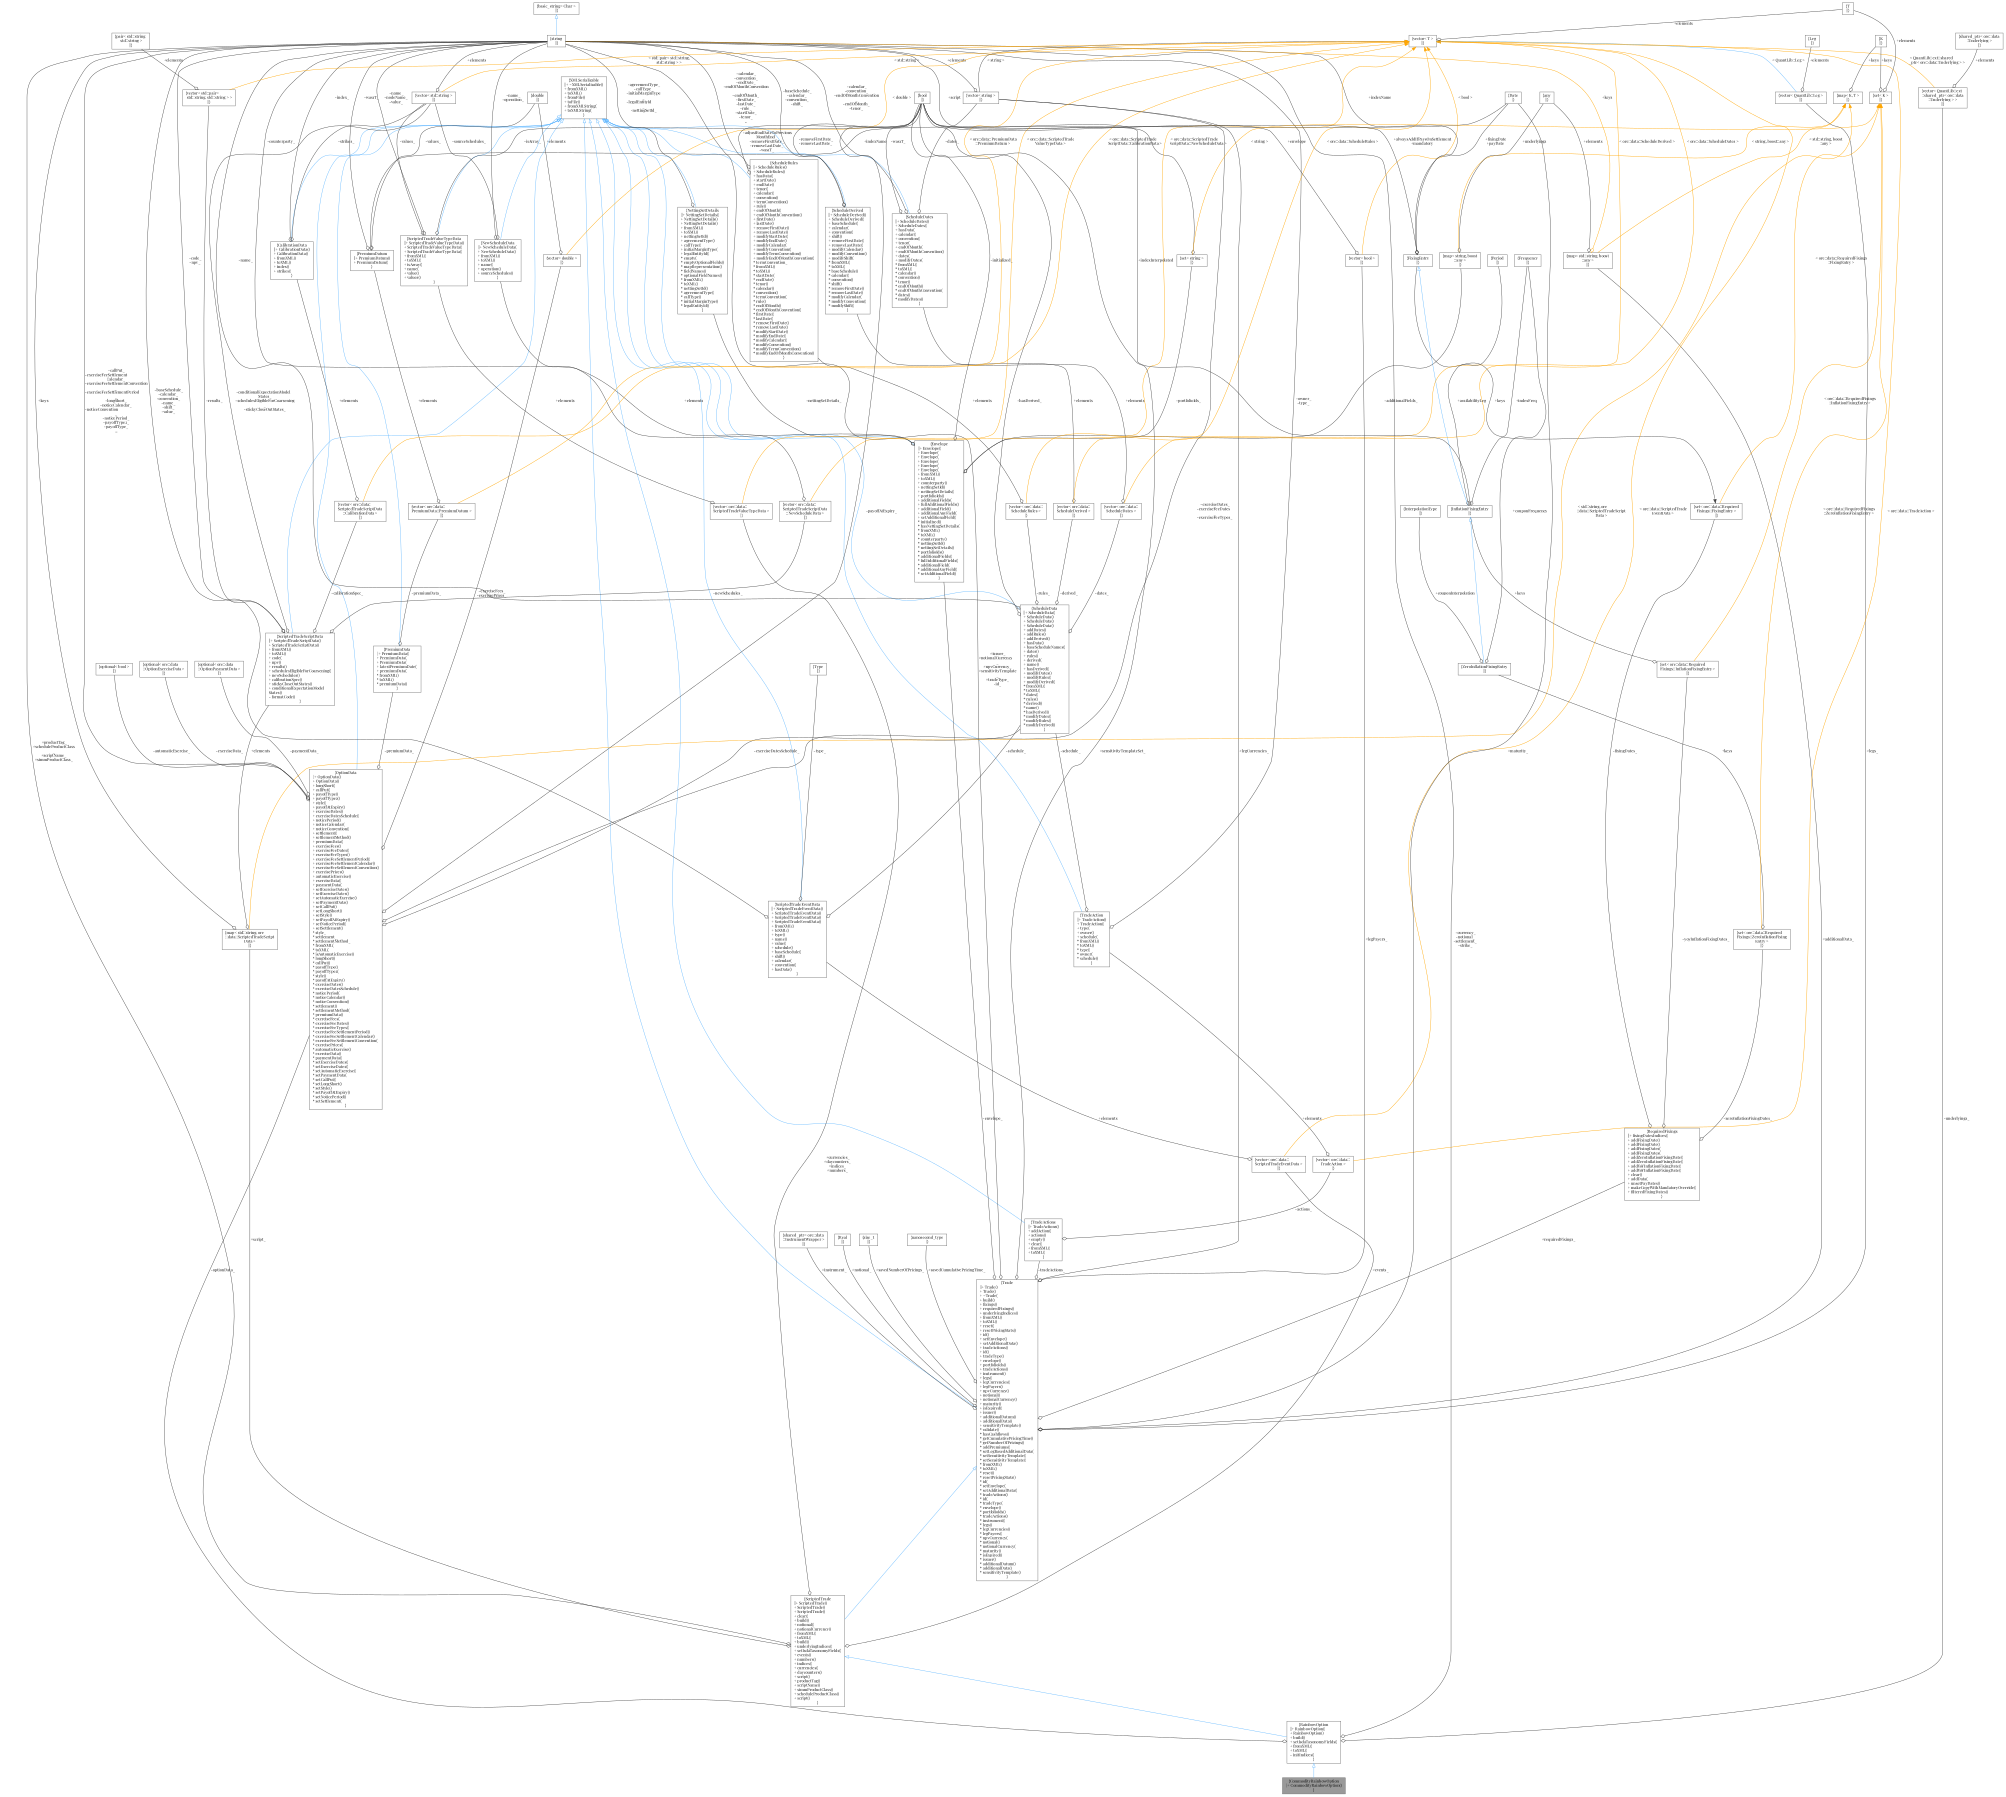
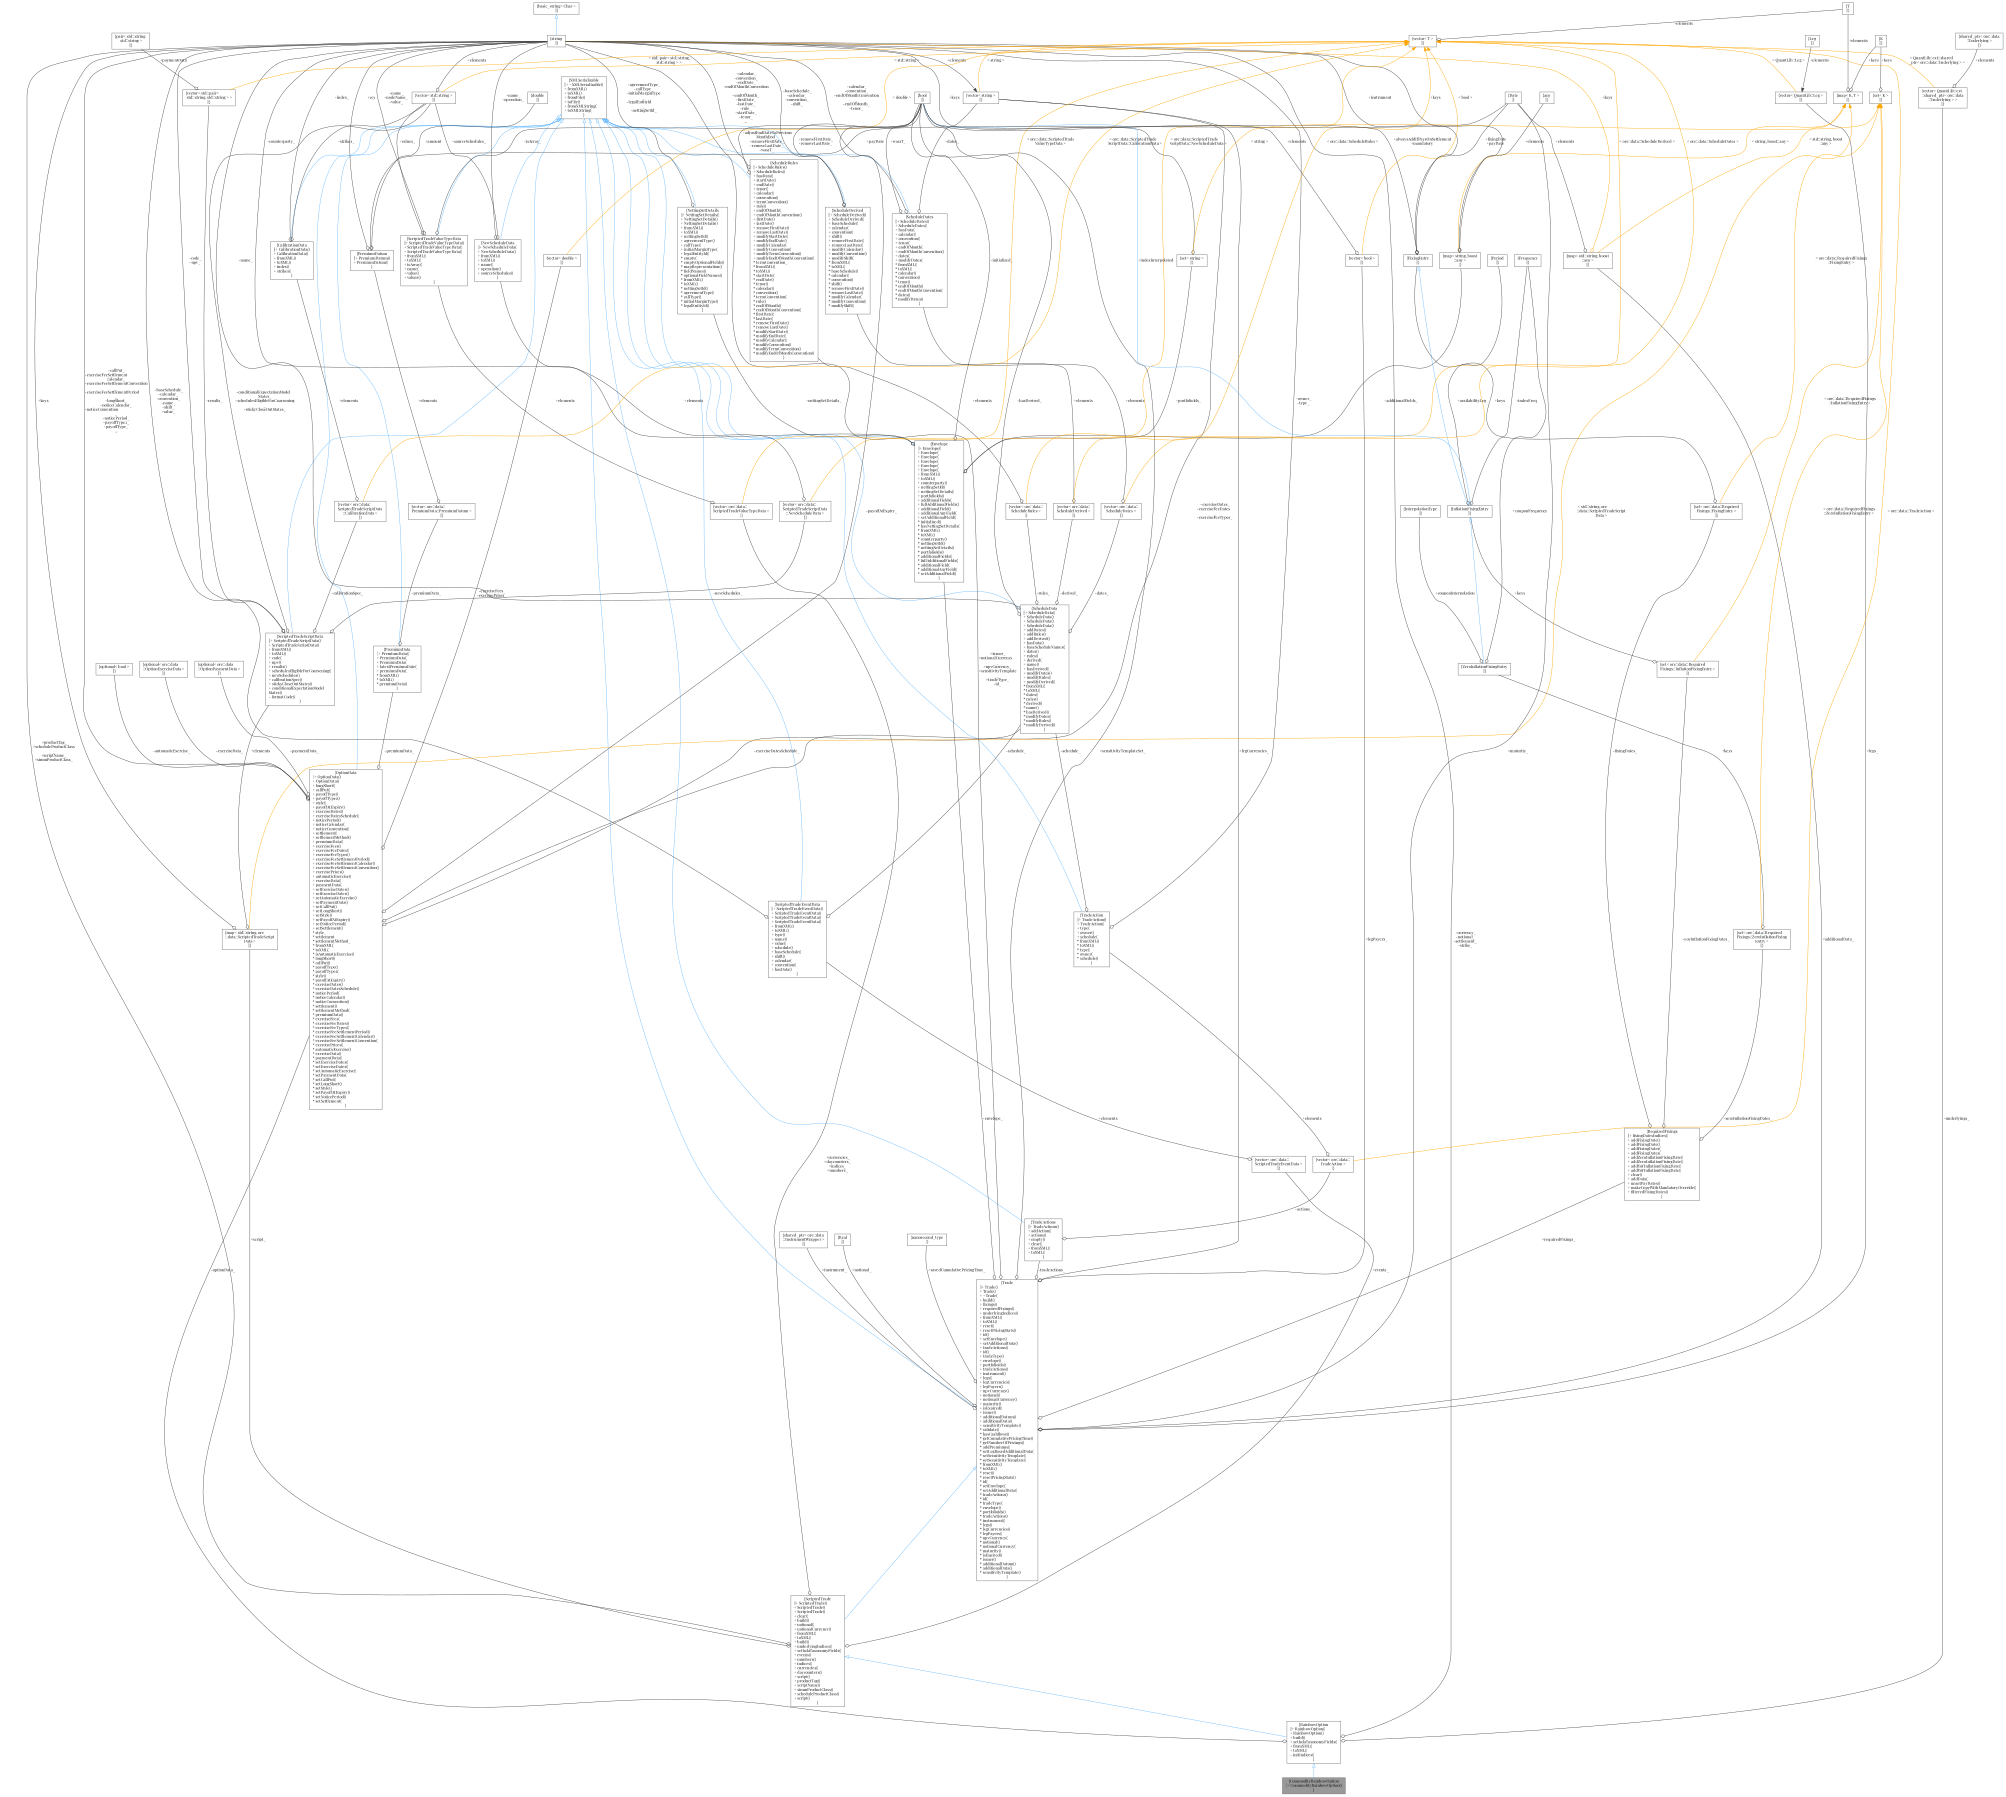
(1894, 39) -> (1848, 49)
(1176, 43) -> (1176, 43)
(775, 44) -> (775, 44)
(1626, 44) -> (1626, 44)
(173, 61) -> (173, 61)
(1807, 67) -> (1807, 67)
none -> (1387, 69)
(371, 98) -> (371, 98)
(954, 98) -> (954, 98)
(1380, 98) -> (1380, 98)
(433, 142) -> (433, 142)
(875, 142) -> (875, 142)
(1296, 142) -> (1296, 142)
(1534, 142) -> (1534, 142)
(1587, 171) -> (1561, 170)
(549, 177) -> none
(1001, 290) -> none
(1137, 332) -> (1137, 332)
(1511, 438) -> (1511, 438)
(1634, 535) -> none
(818, 669) -> none
(869, 1240) -> none
